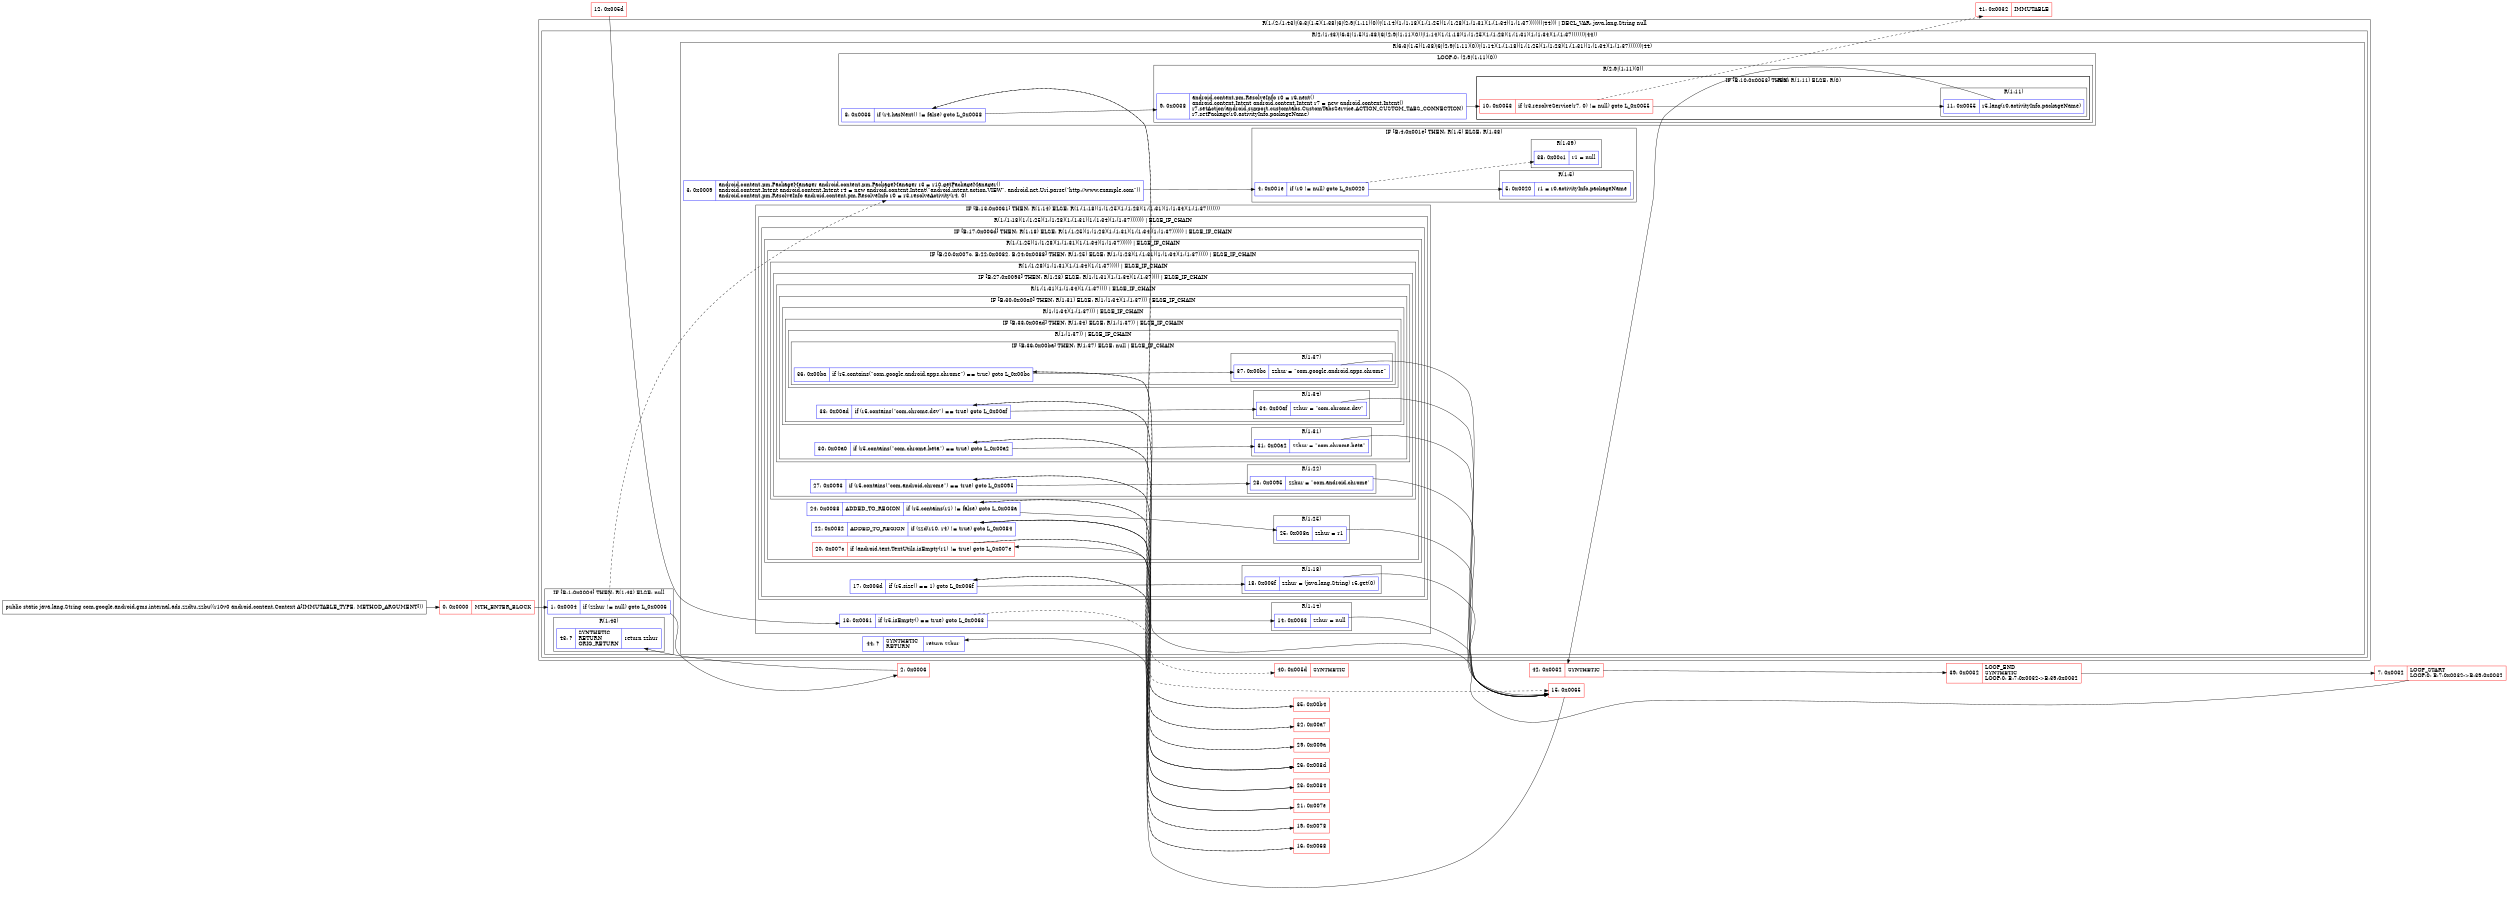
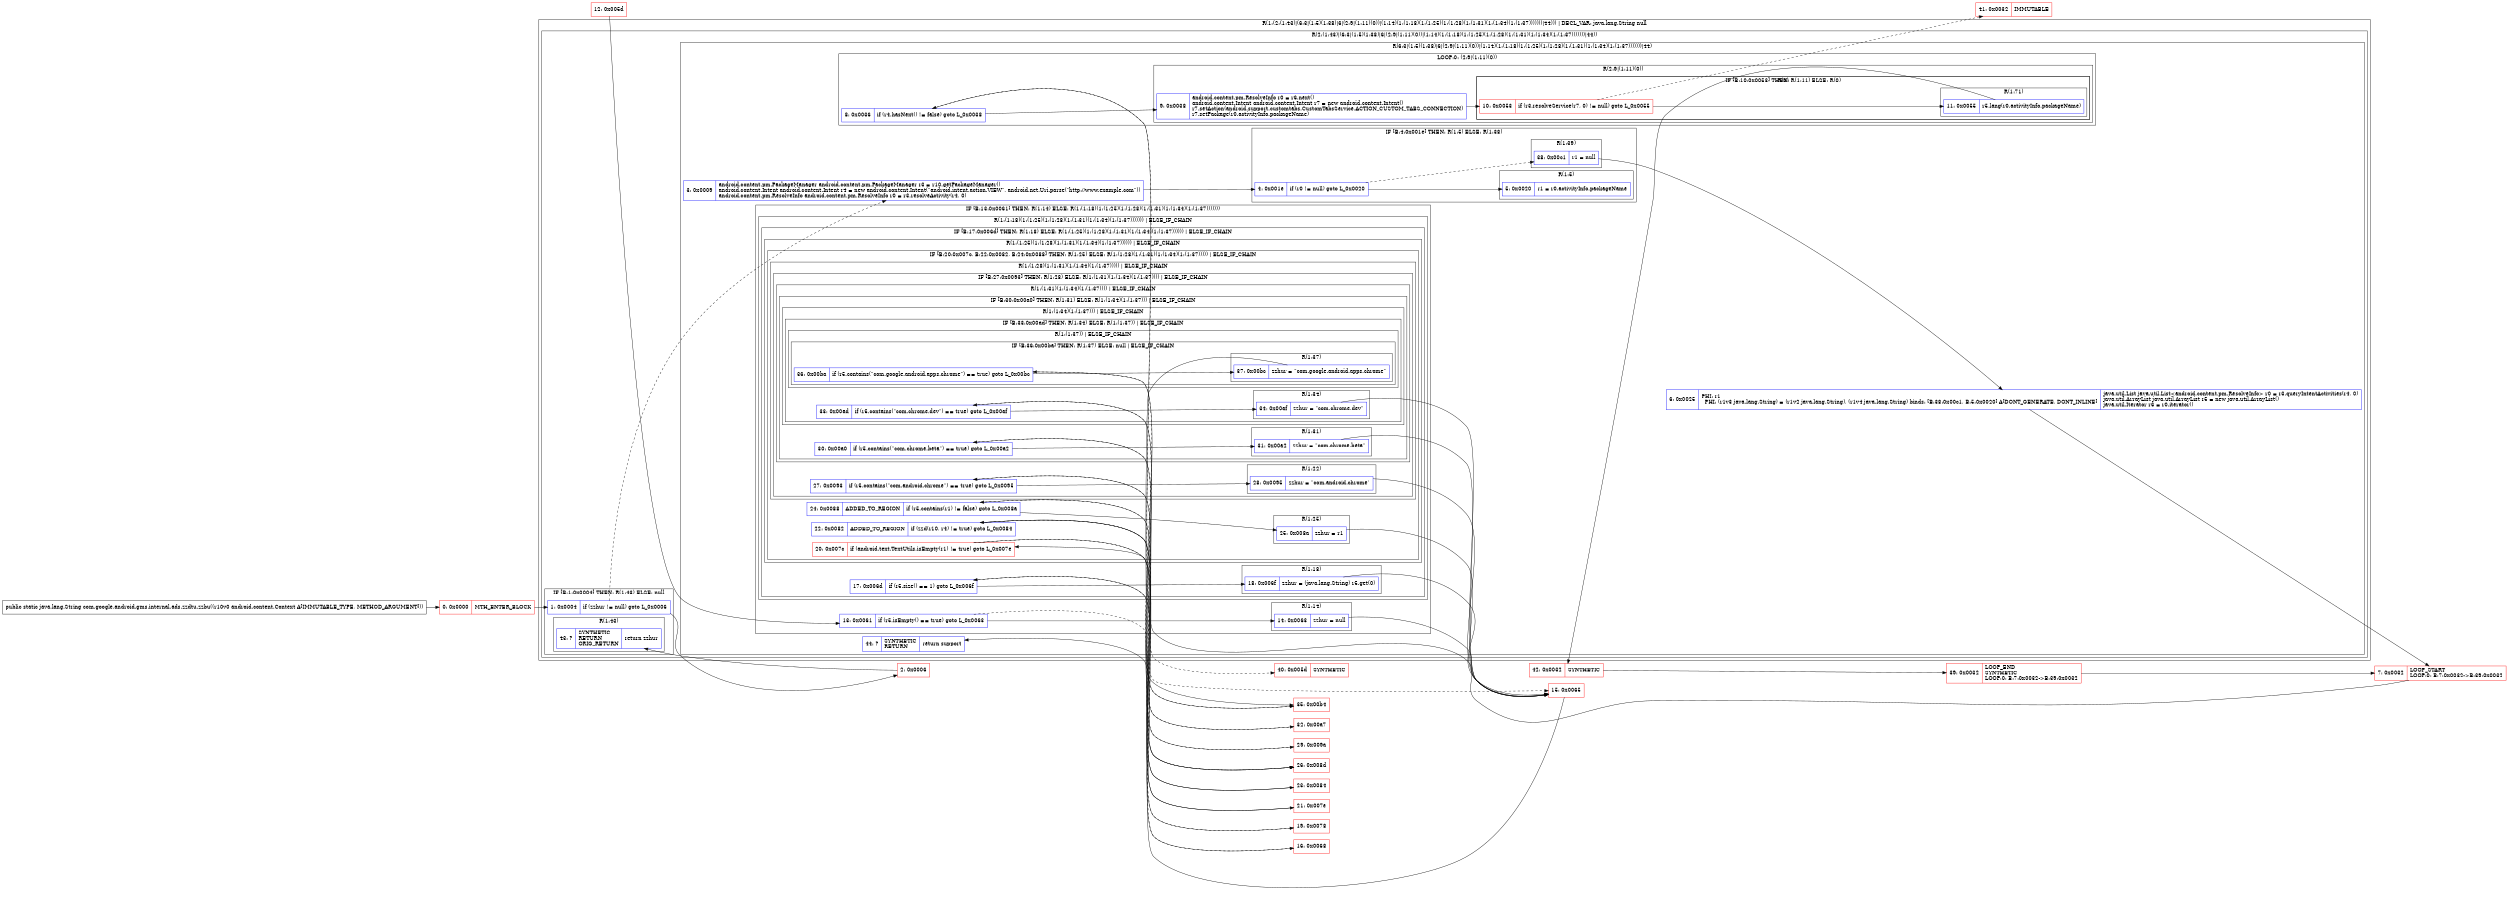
(2014, 92) -> (2014, 92)
none -> (2014, 400)
(1474, 442) -> (1146, 533)
(943, 644) -> (942, 644)
